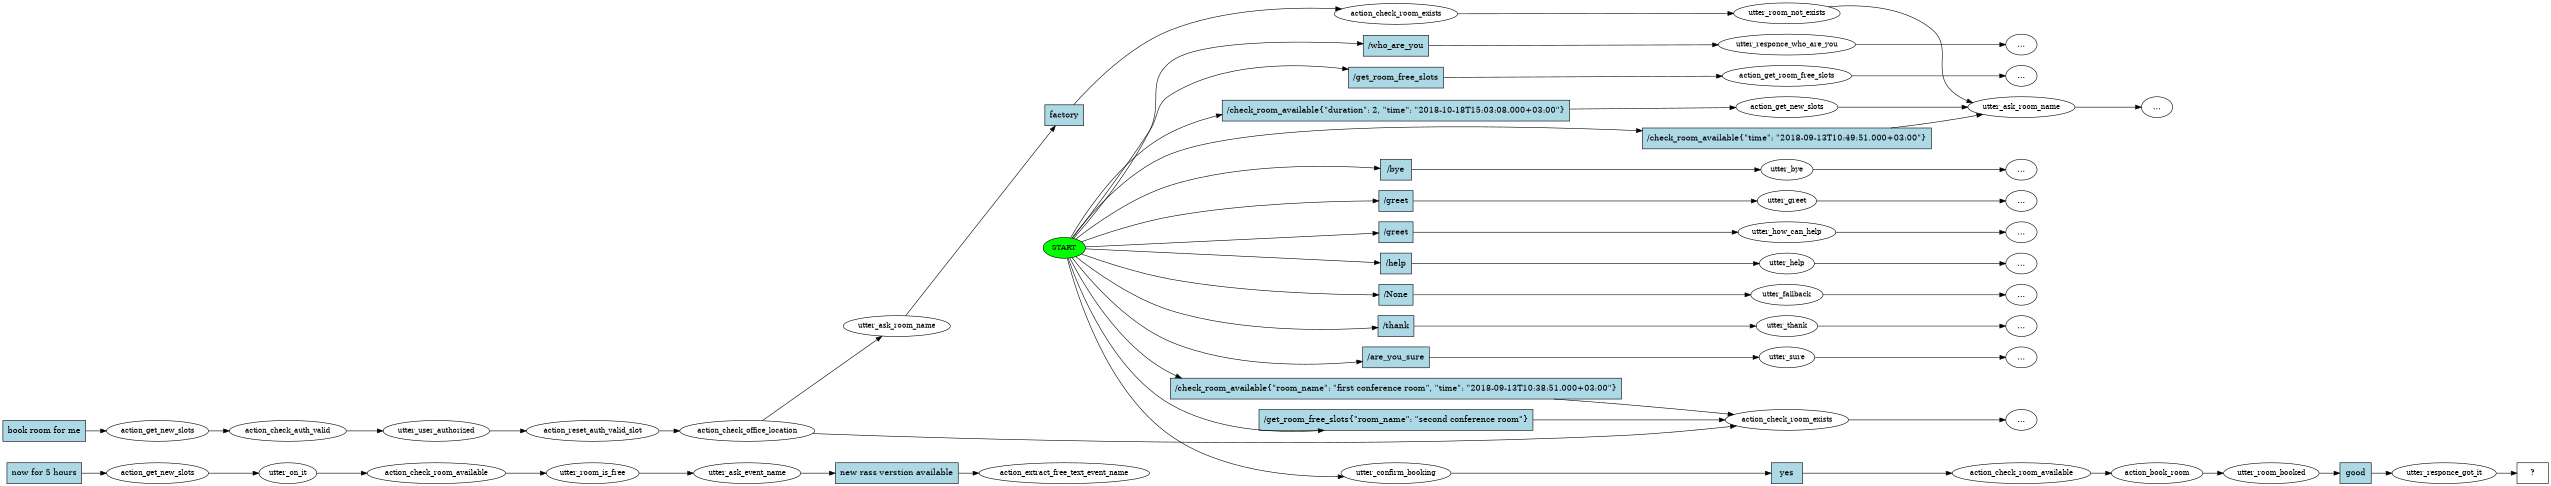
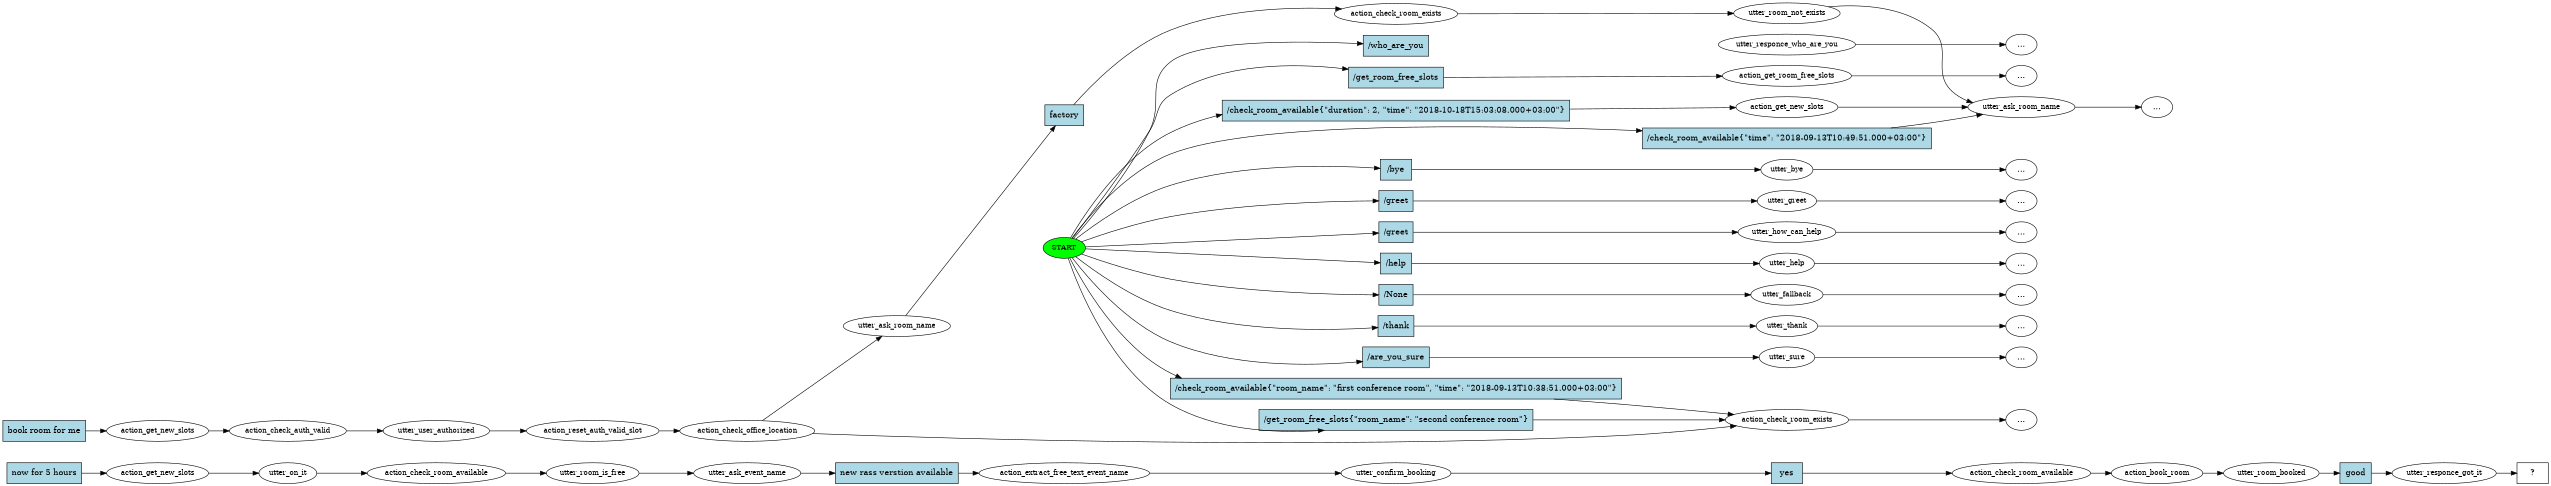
(1571, 45) -> none
(1158, 425) -> (1242, 473)
